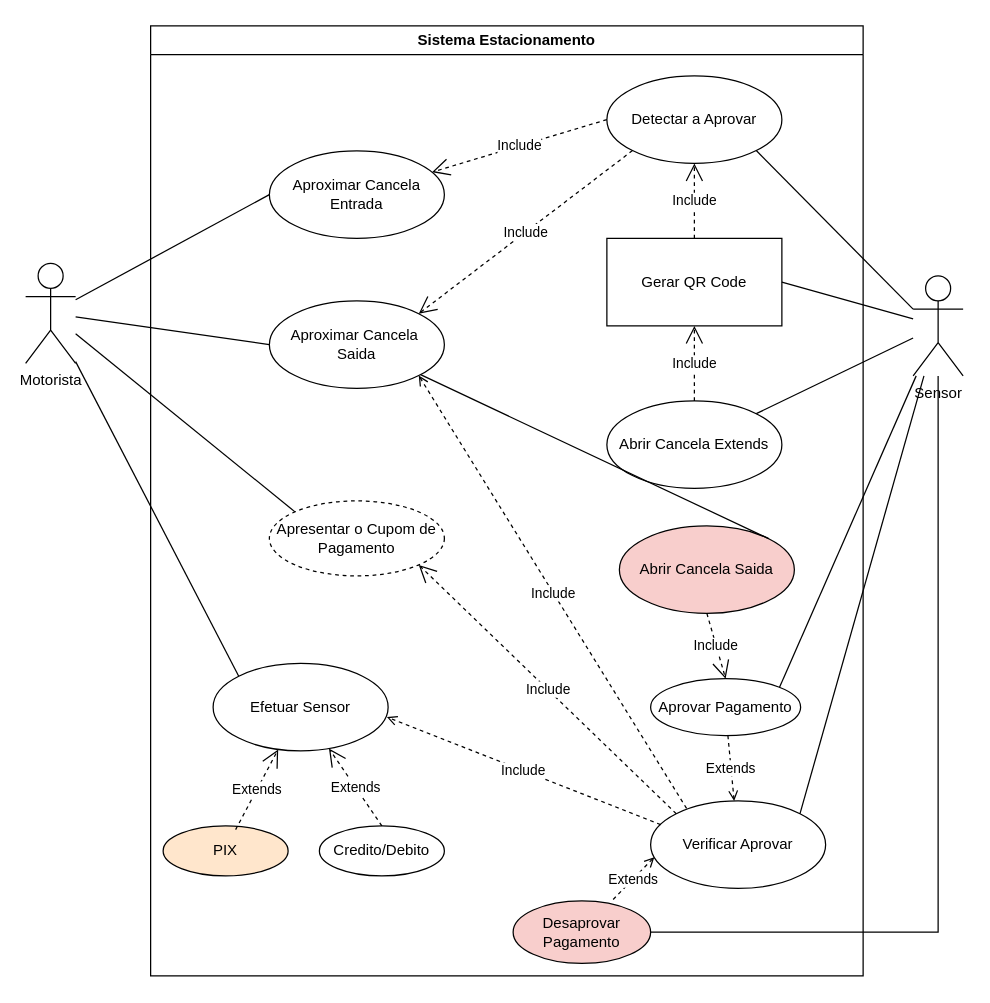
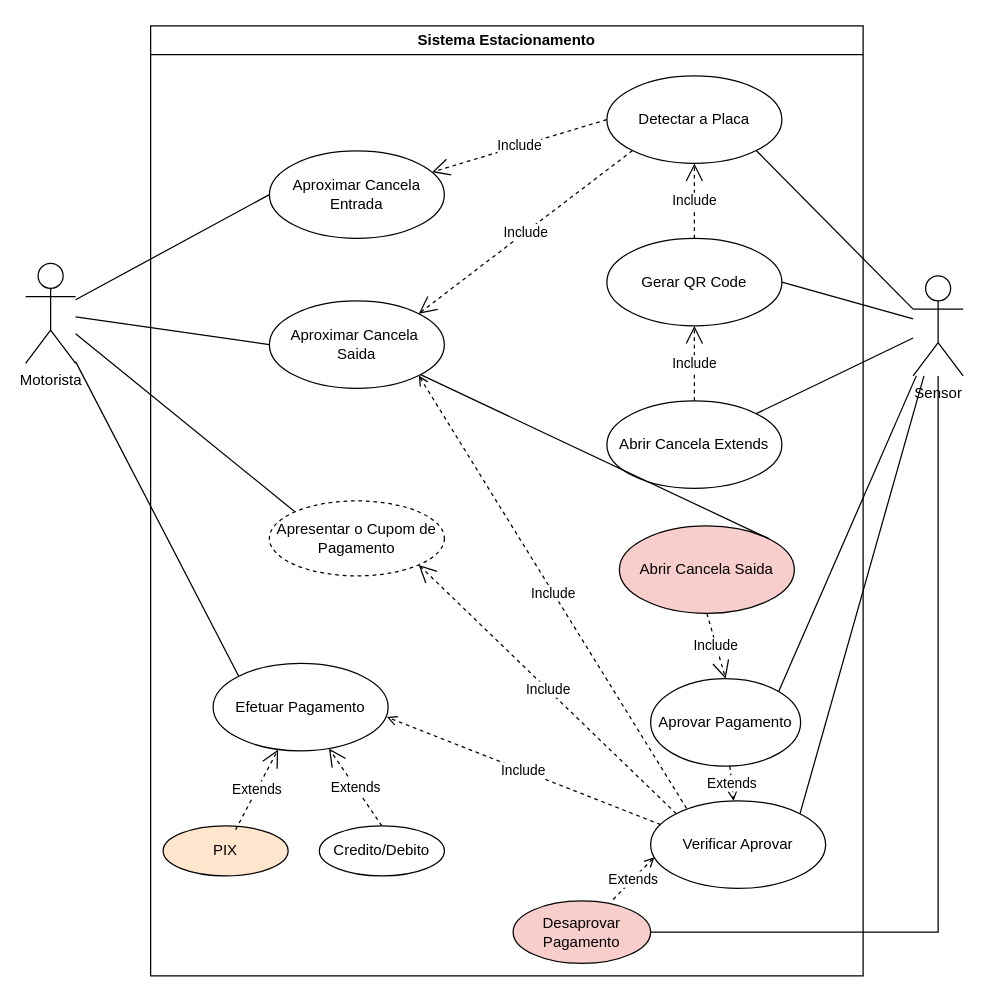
(694, 119) -> (694, 119)
(694, 282) -> (694, 282)
(301, 707) -> (301, 707)
(726, 707) -> (726, 722)
